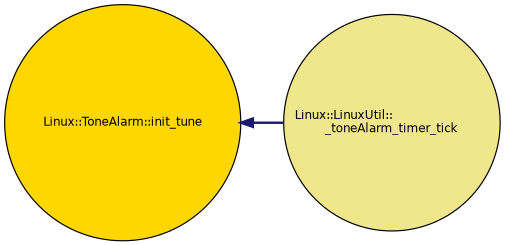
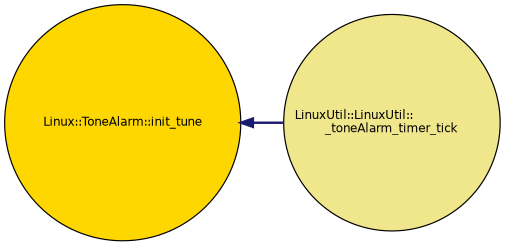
(392, 123) -> (392, 123)
